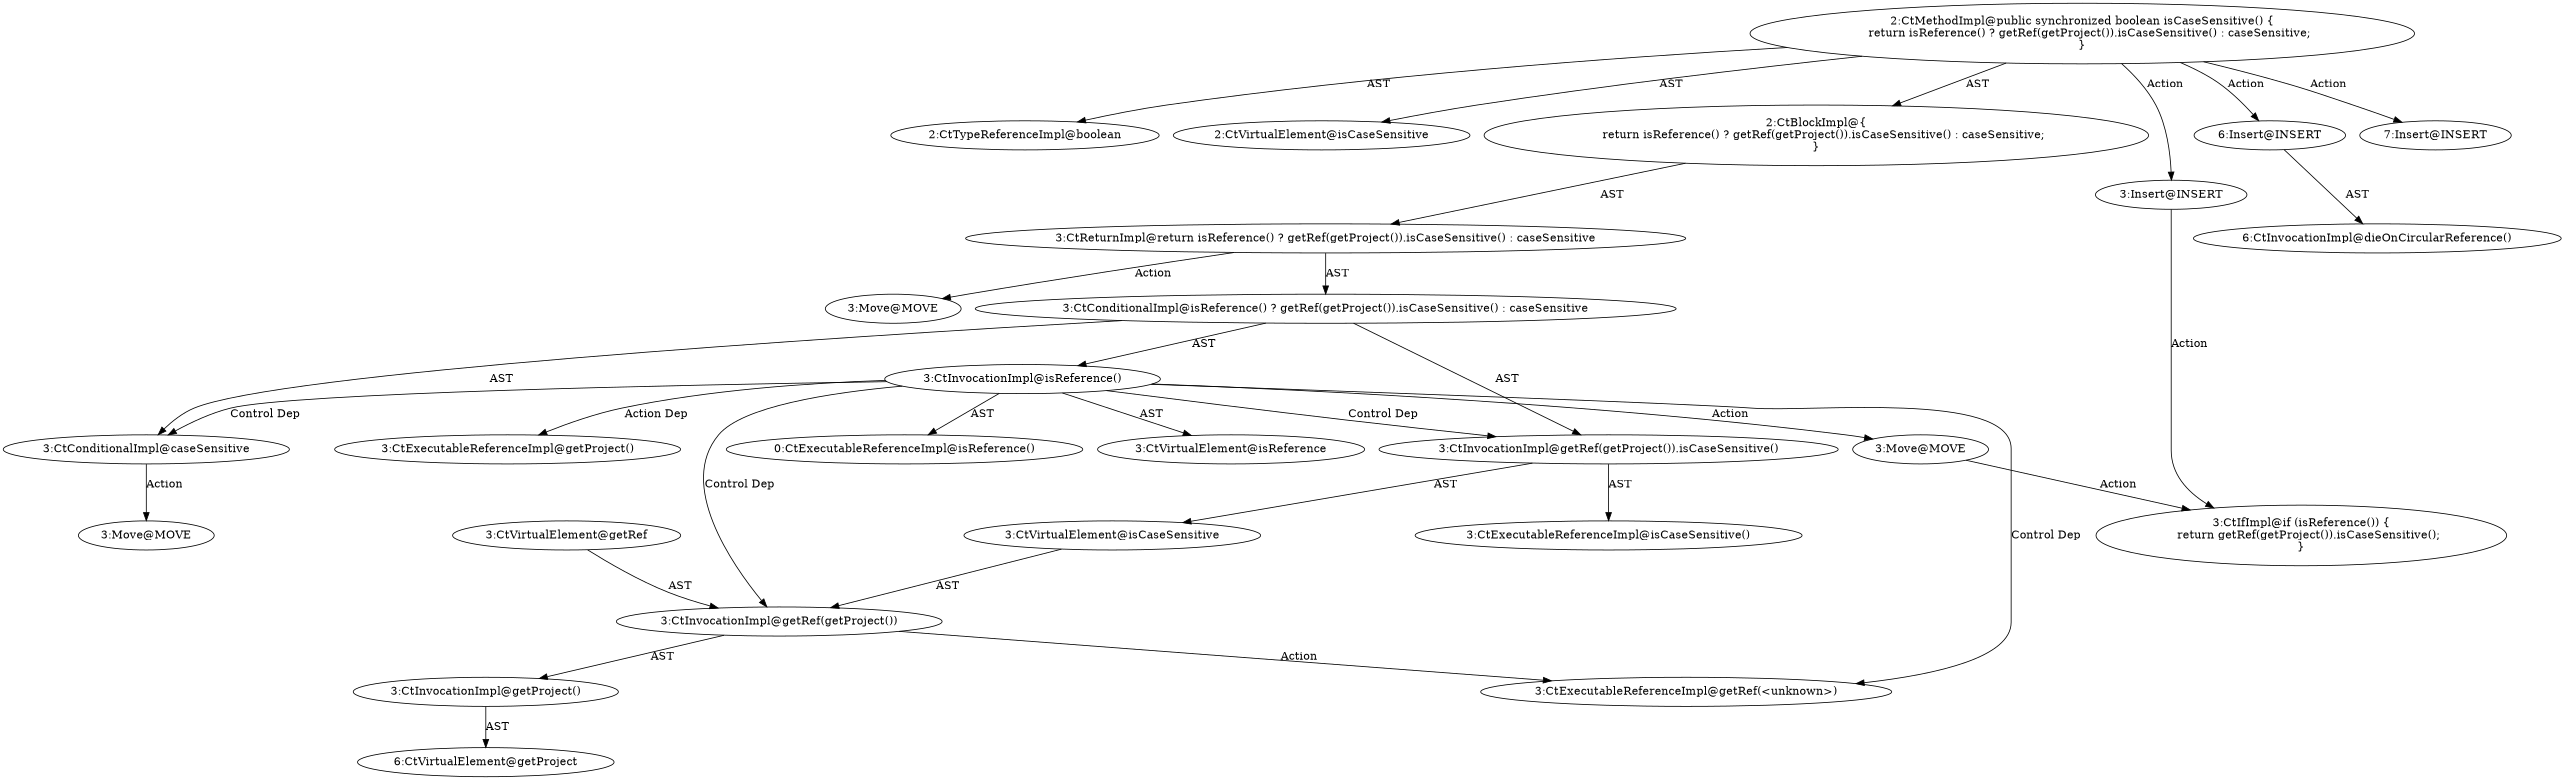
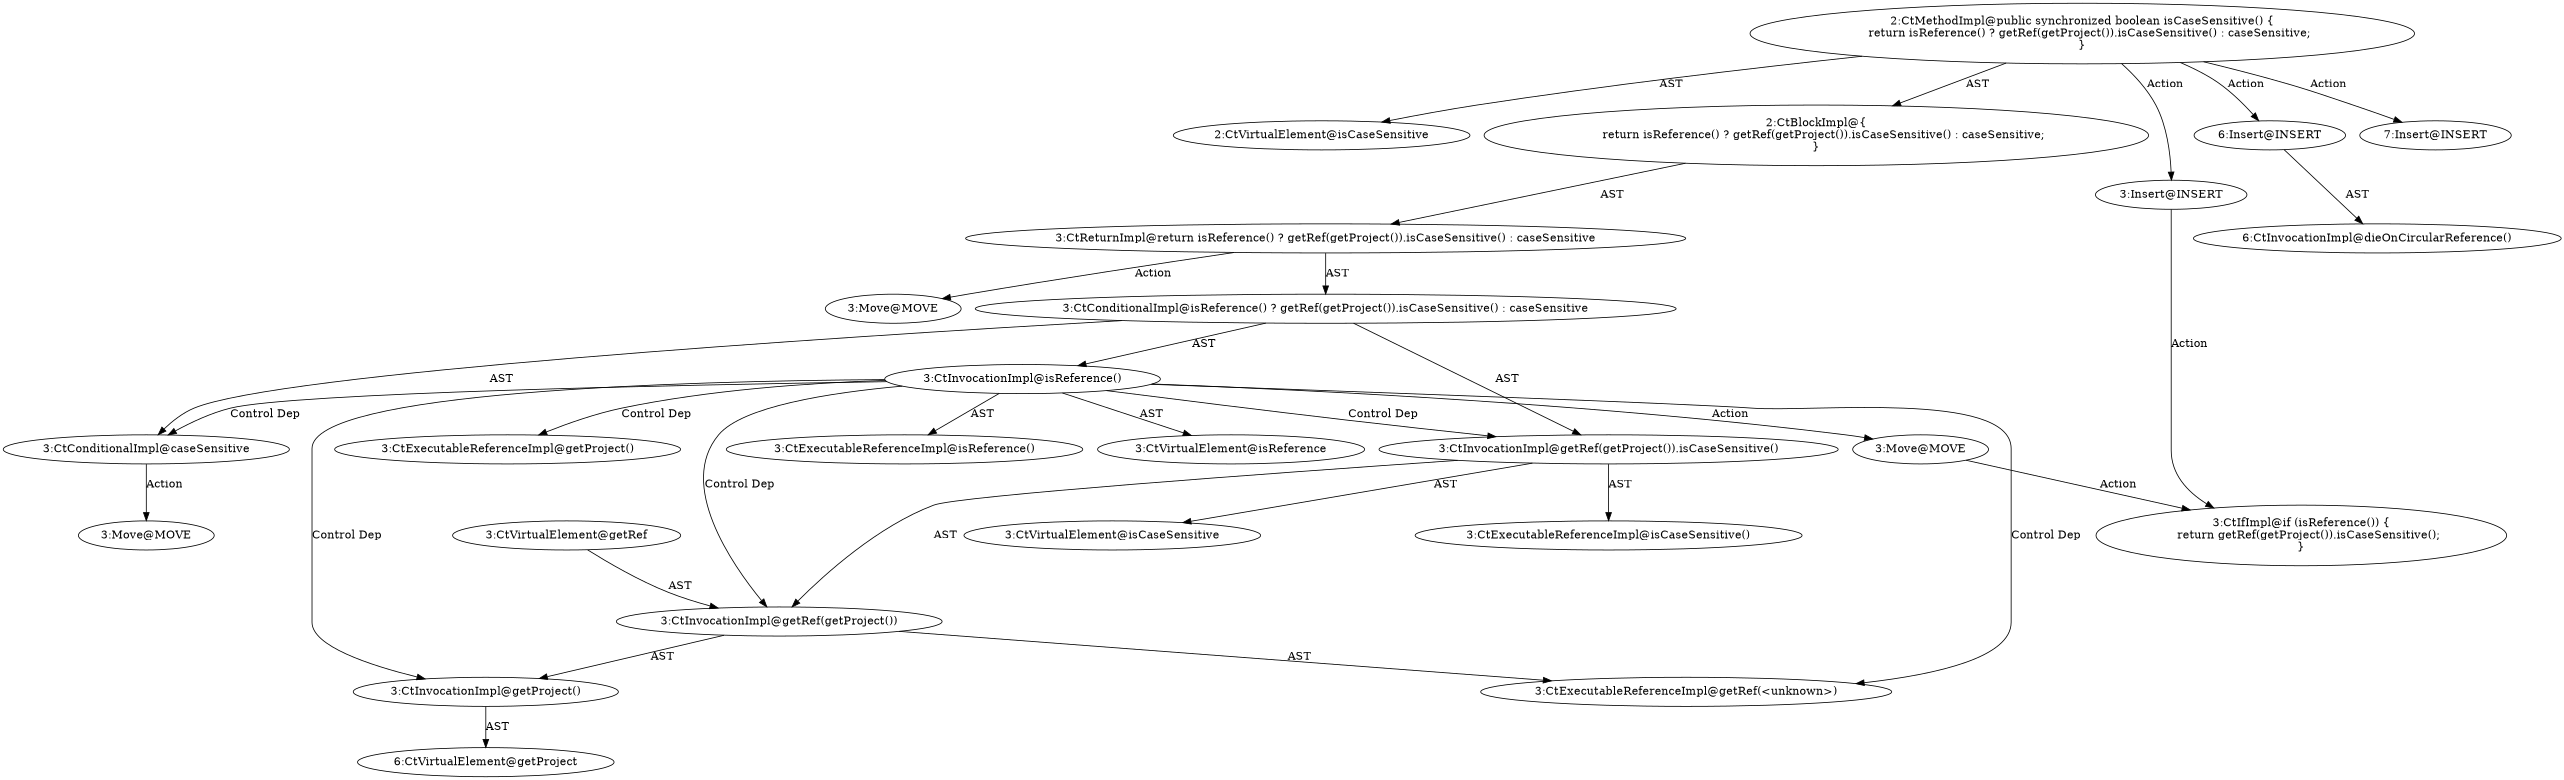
(1025, 135) -> none
none -> (444, 402)
(657, 414) -> (657, 414)
(905, 449) -> (905, 449)
(950, 577) -> (1112, 486)
(1299, 657) -> (1299, 657)
